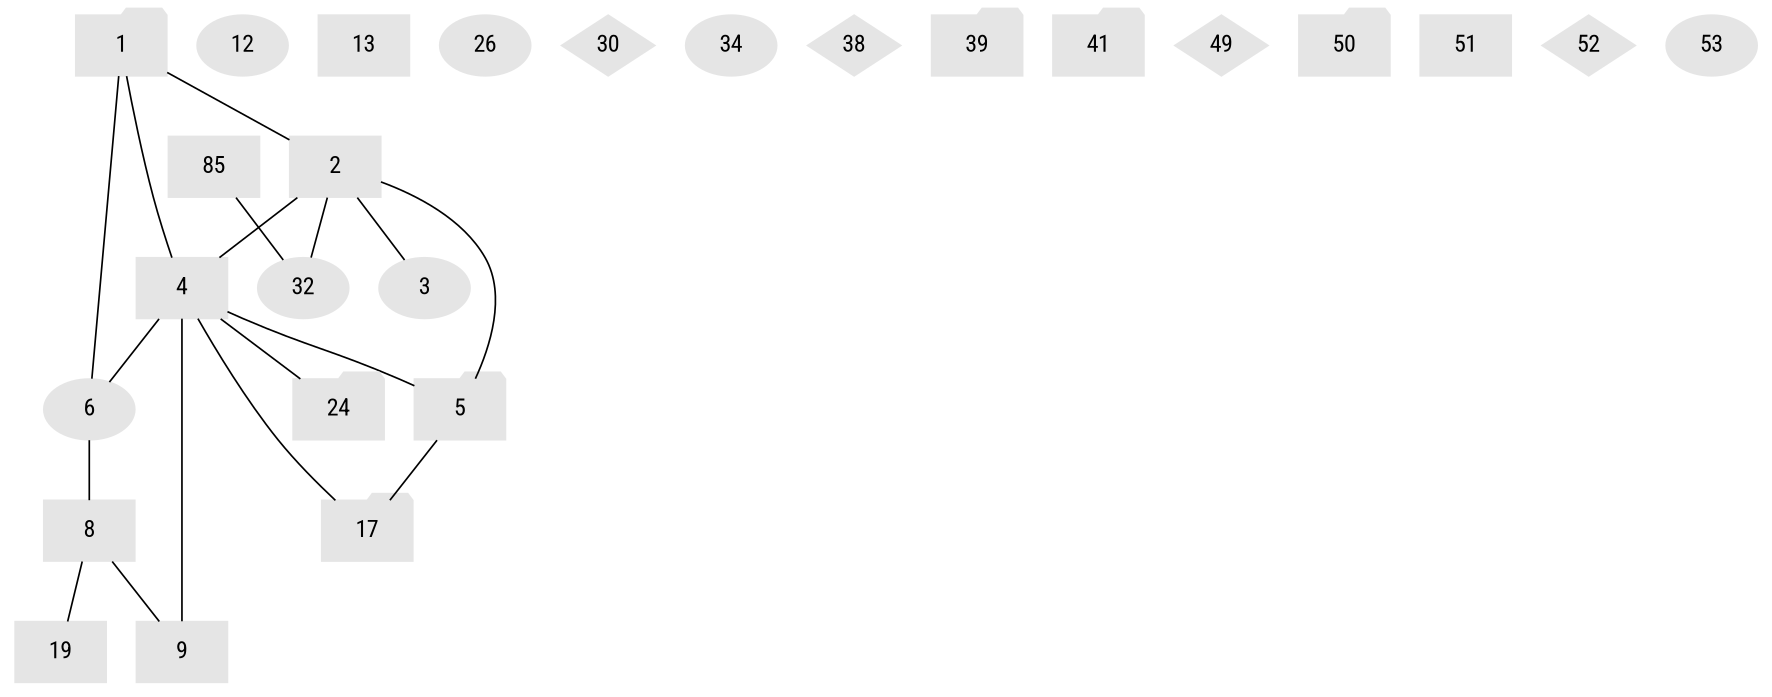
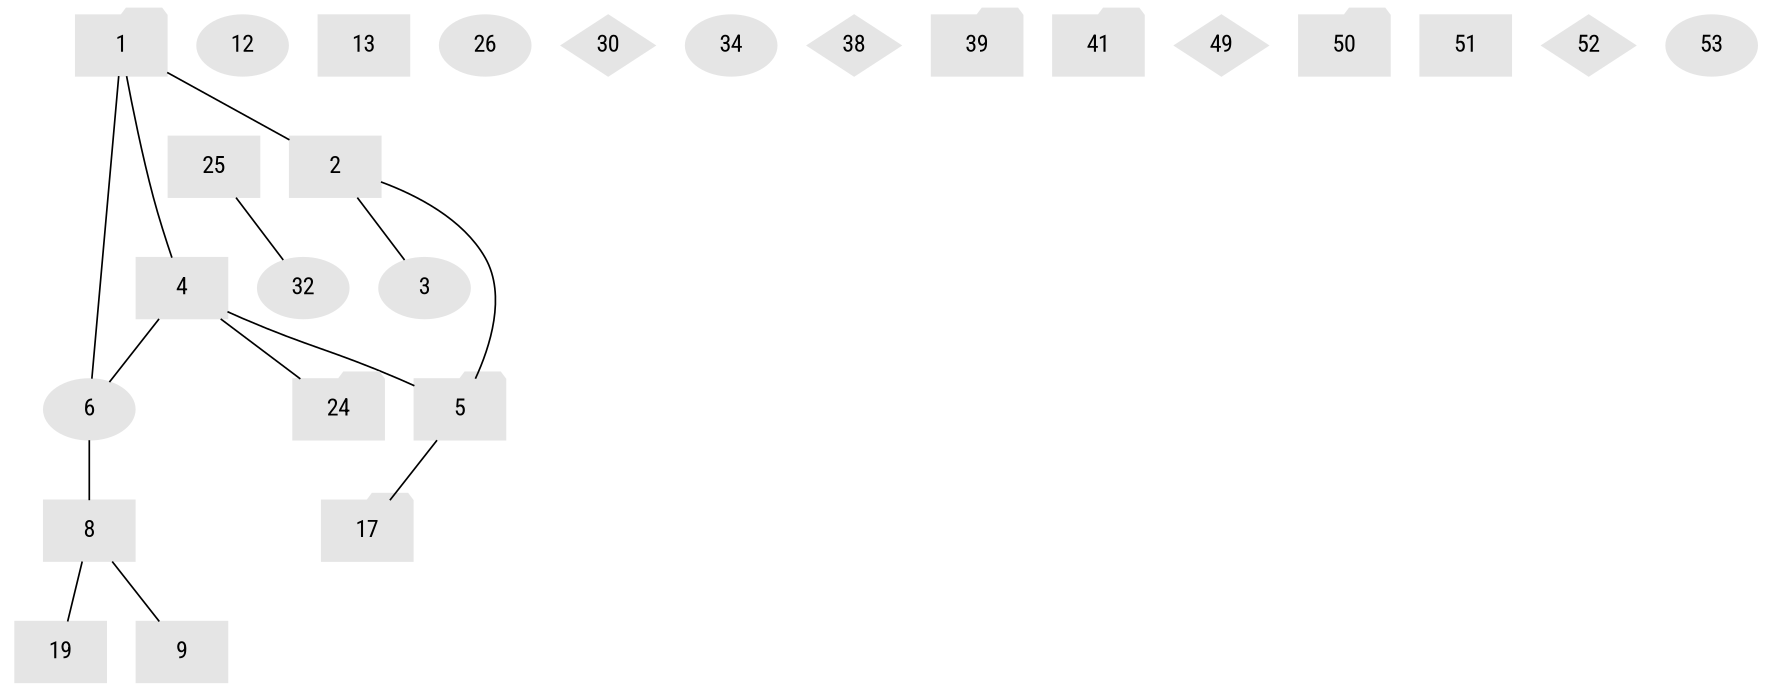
(214, 167) -> (214, 167)
(268, 220) -> none
(319, 228) -> none
(259, 415) -> none
(182, 470) -> none
